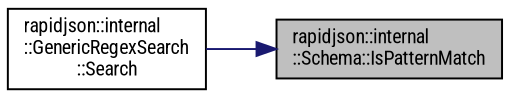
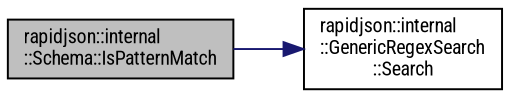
(231, 49) -> (258, 49)
